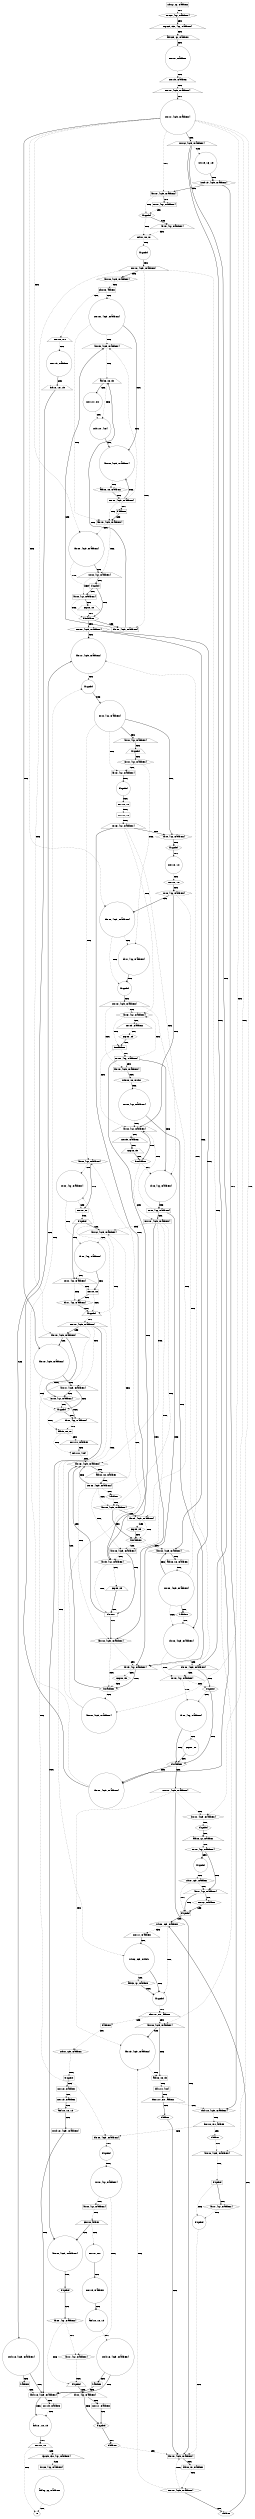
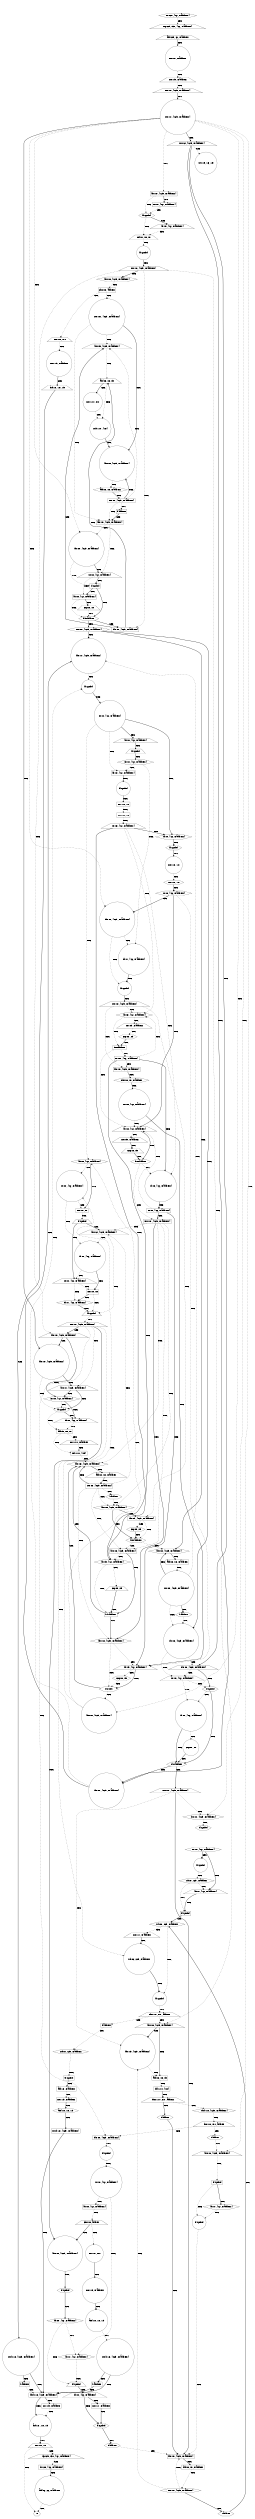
(178, 5) -> none
(178, 20) -> (178, 20)
(178, 31) -> none
(214, 183) -> none
(131, 1080) -> (131, 1080)
(111, 1615) -> (111, 1615)
(109, 1689) -> (109, 1689)
(203, 1839) -> none
(207, 1903) -> none
(139, 1959) -> (139, 1959)
(138, 1983) -> none
(66, 2089) -> (66, 2089)
none -> (51, 2472)
